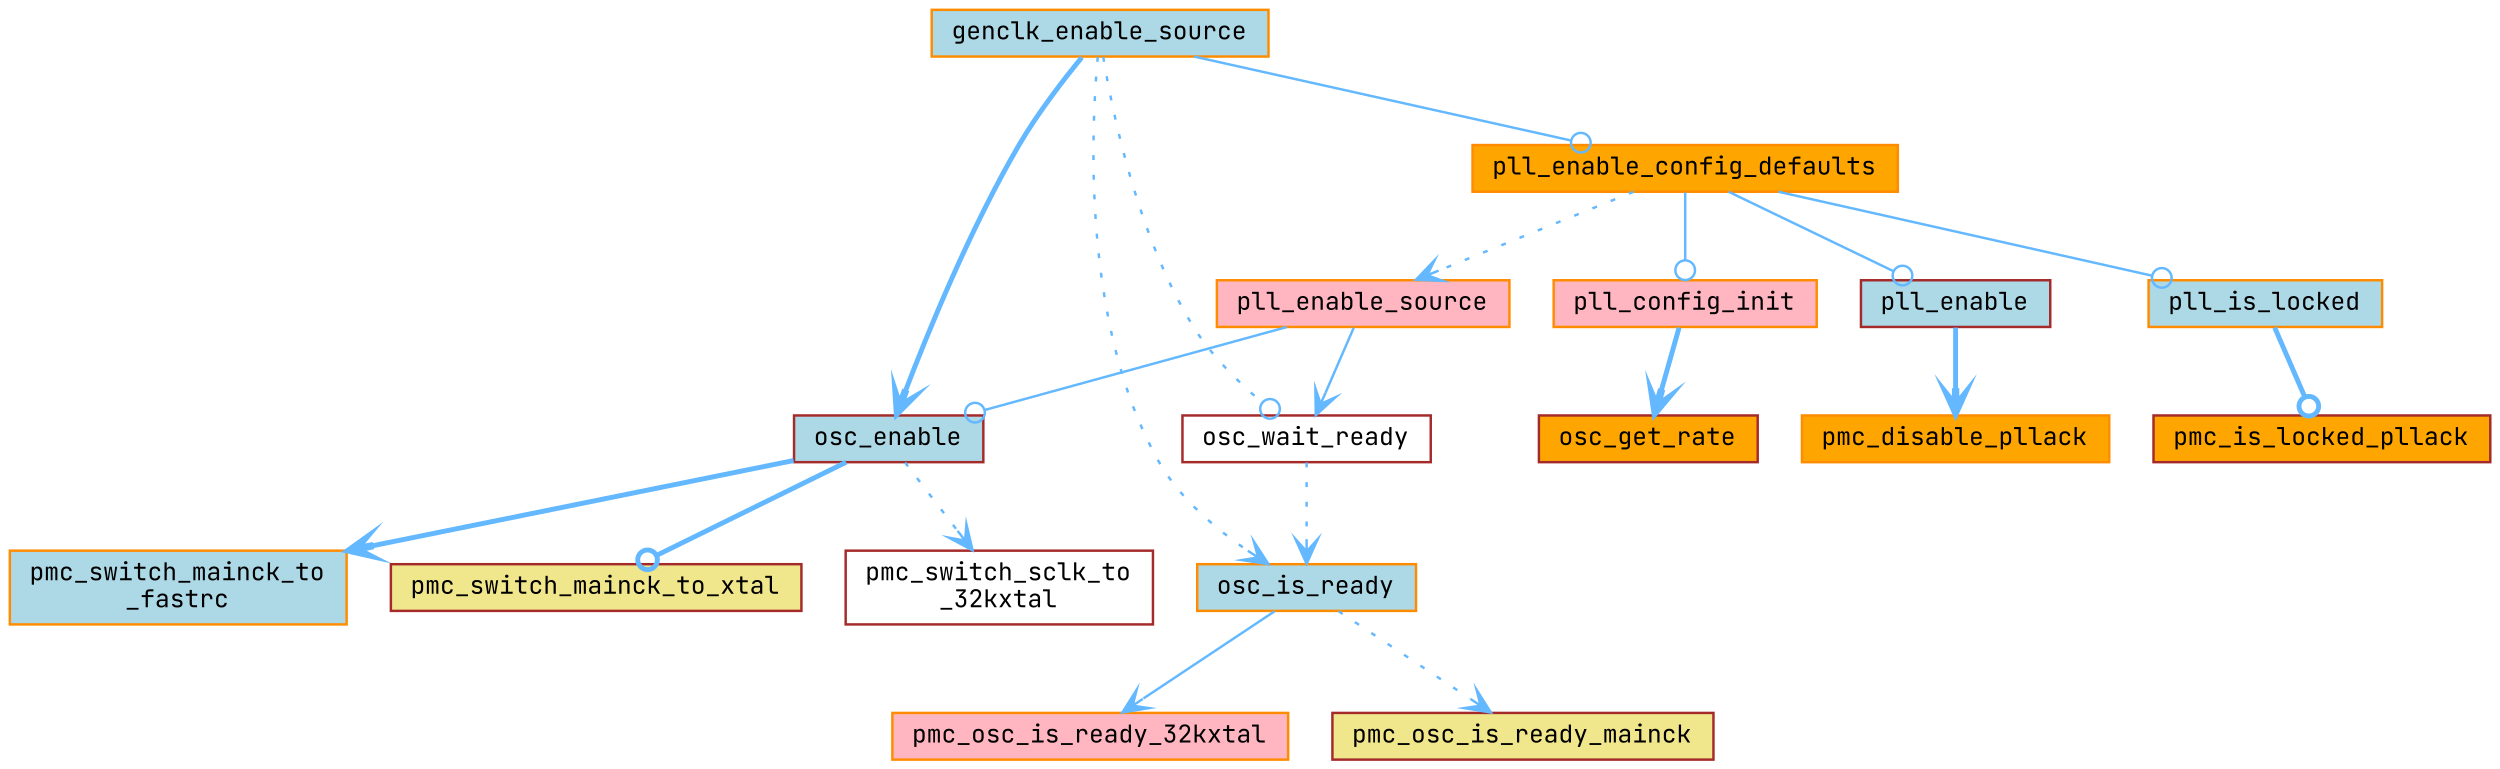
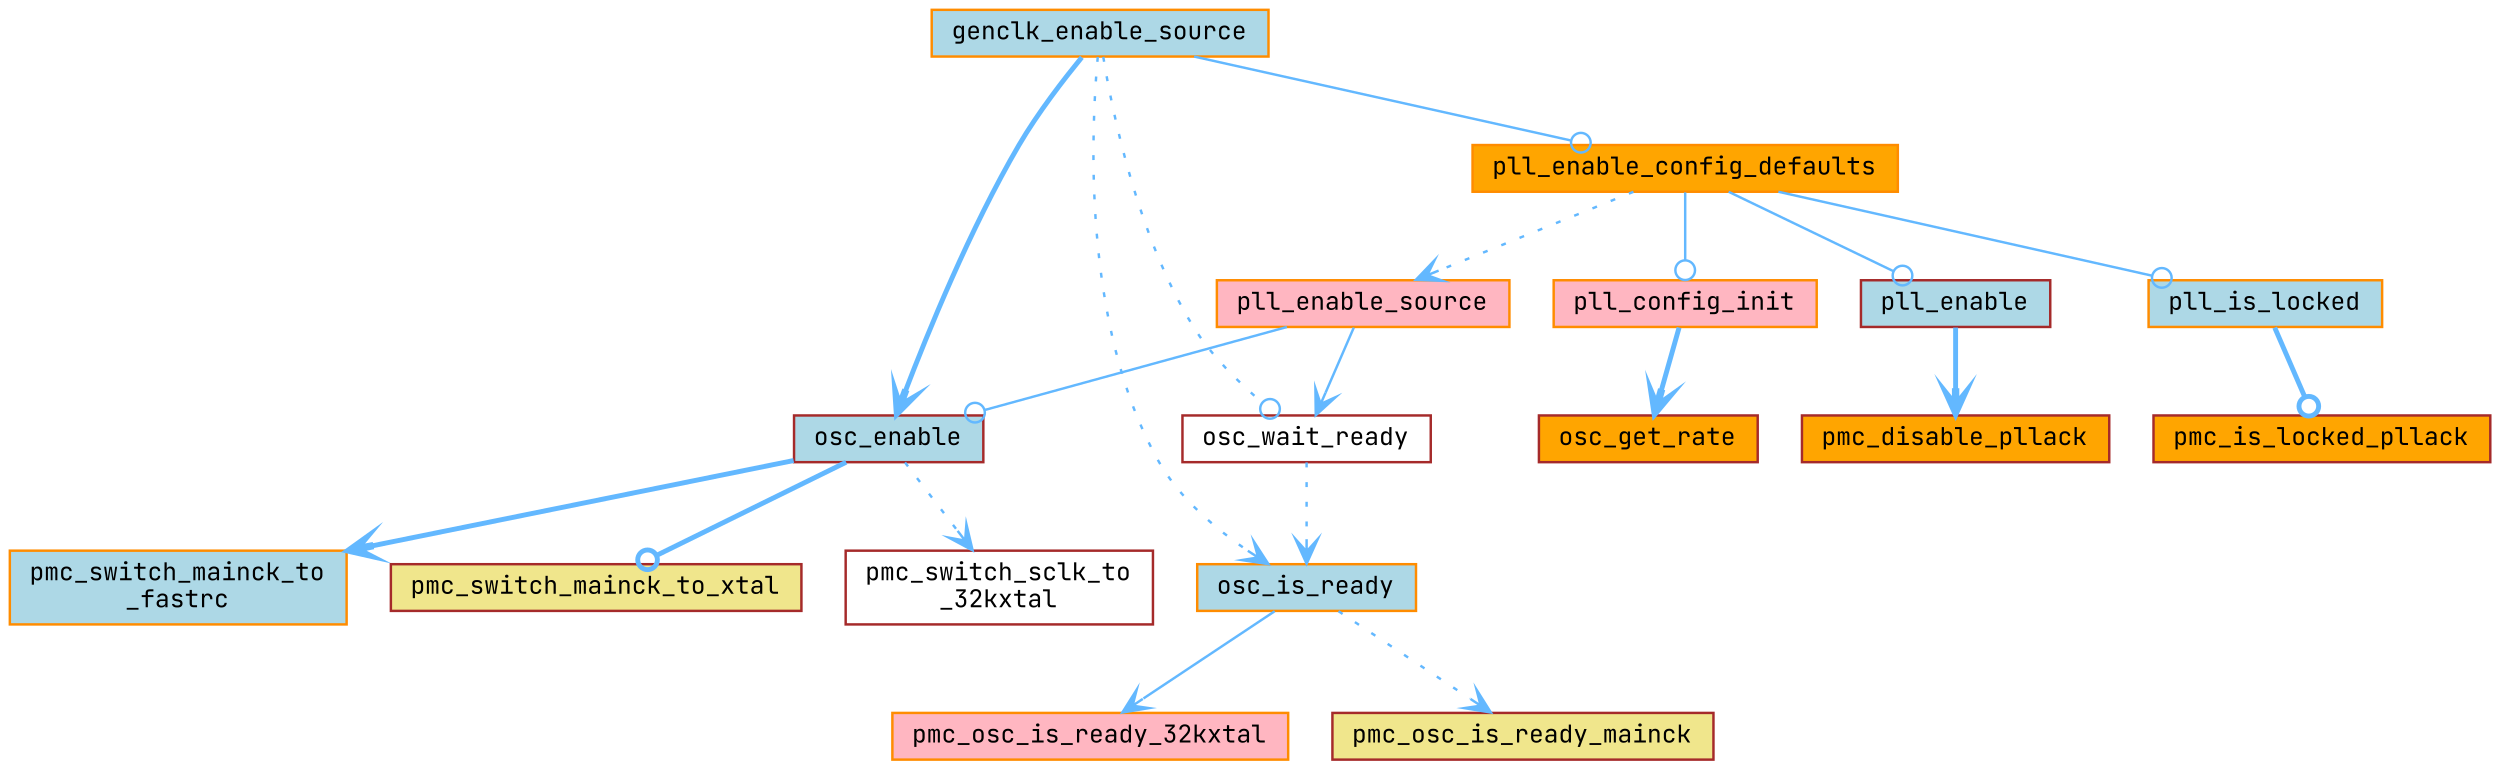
(1956, 439) -> (1956, 439)
